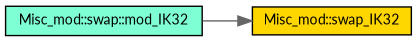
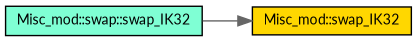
(104, 21) -> (104, 21)
